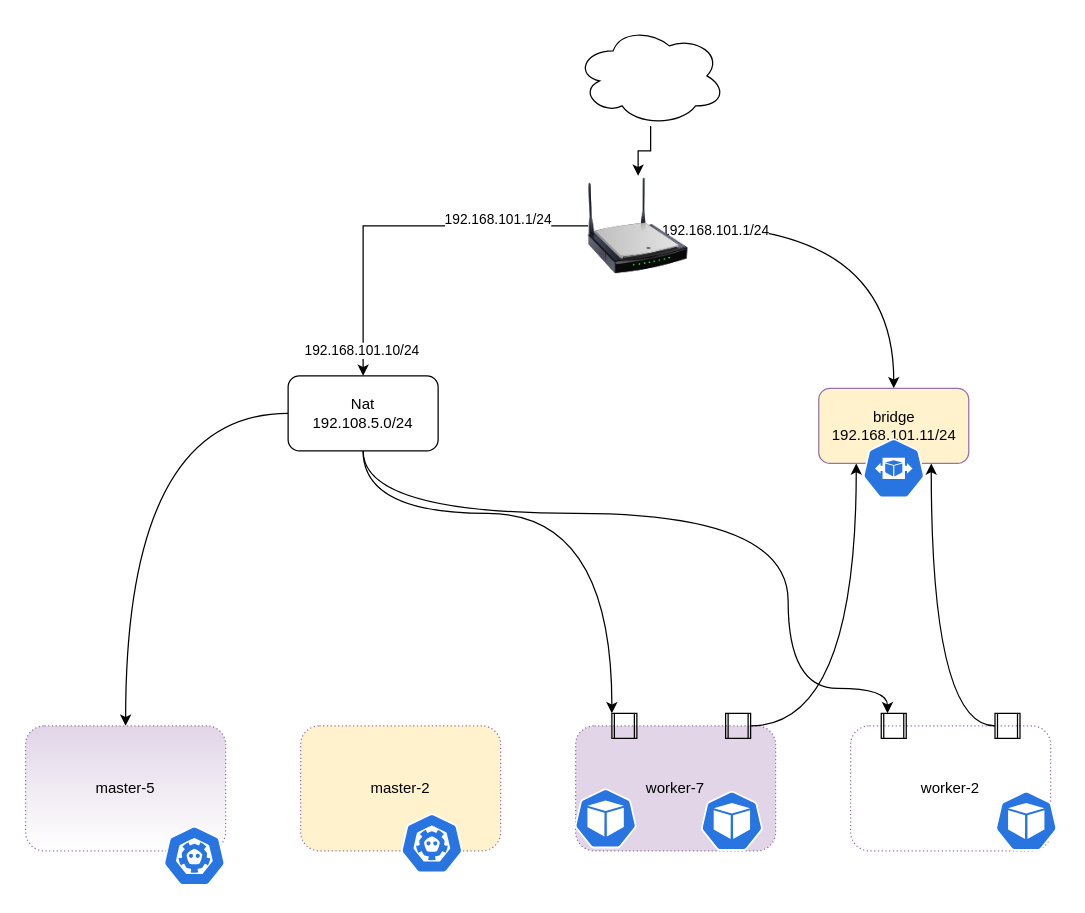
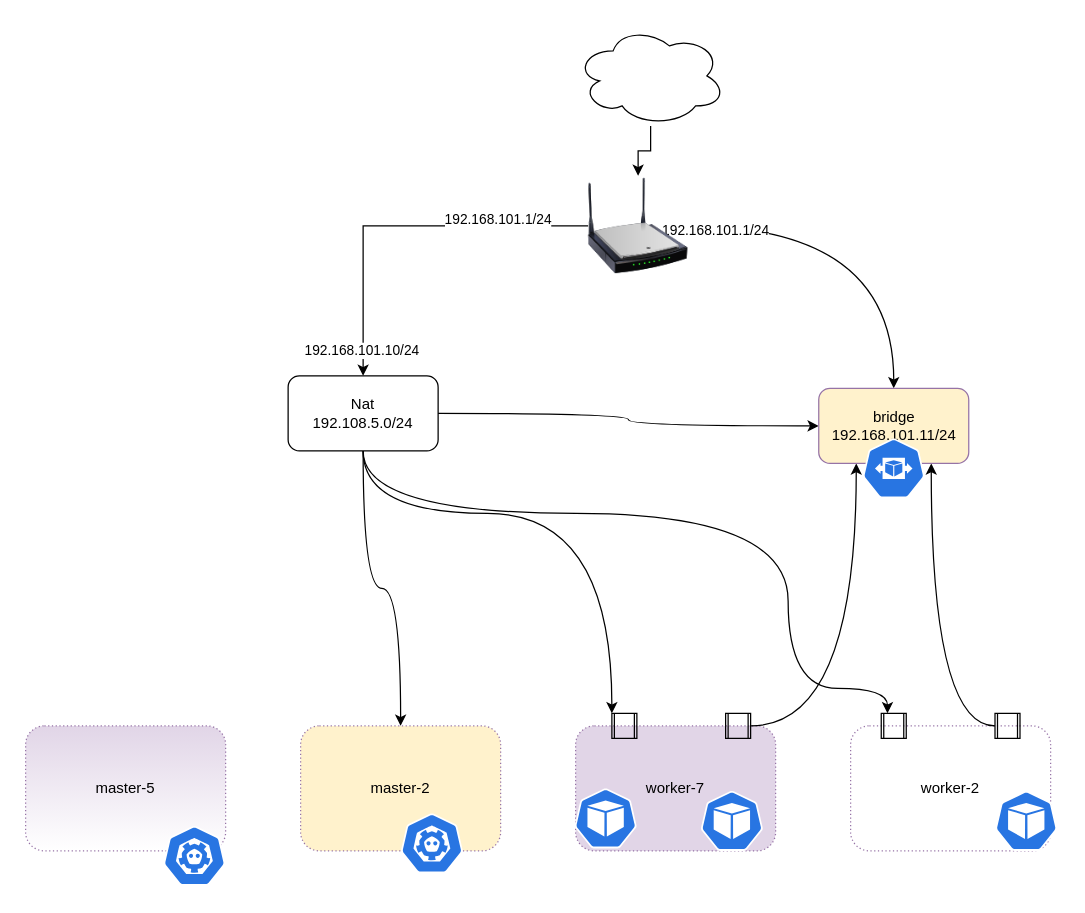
(150, 528) -> (624, 418)
none -> (385, 589)
